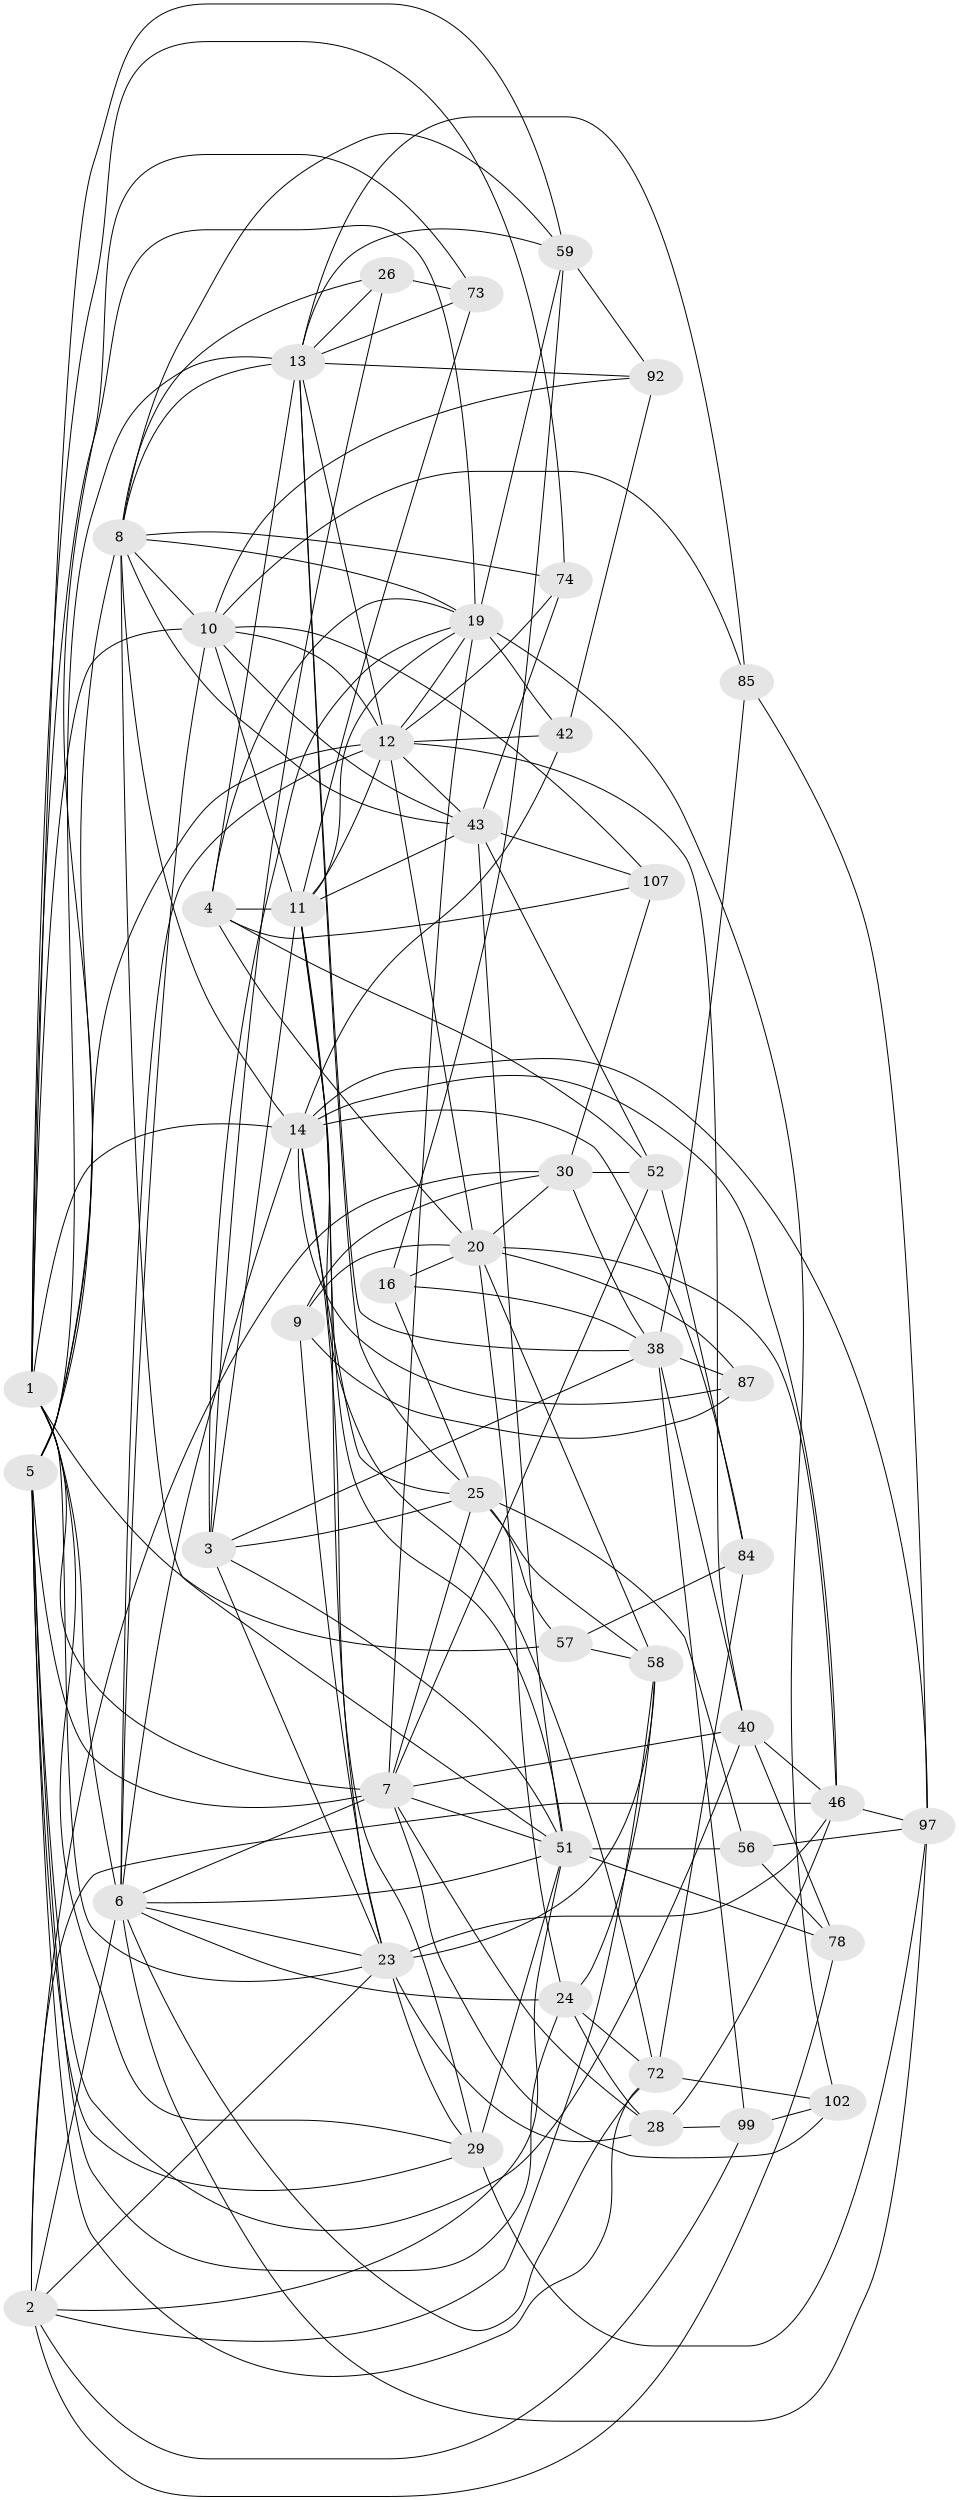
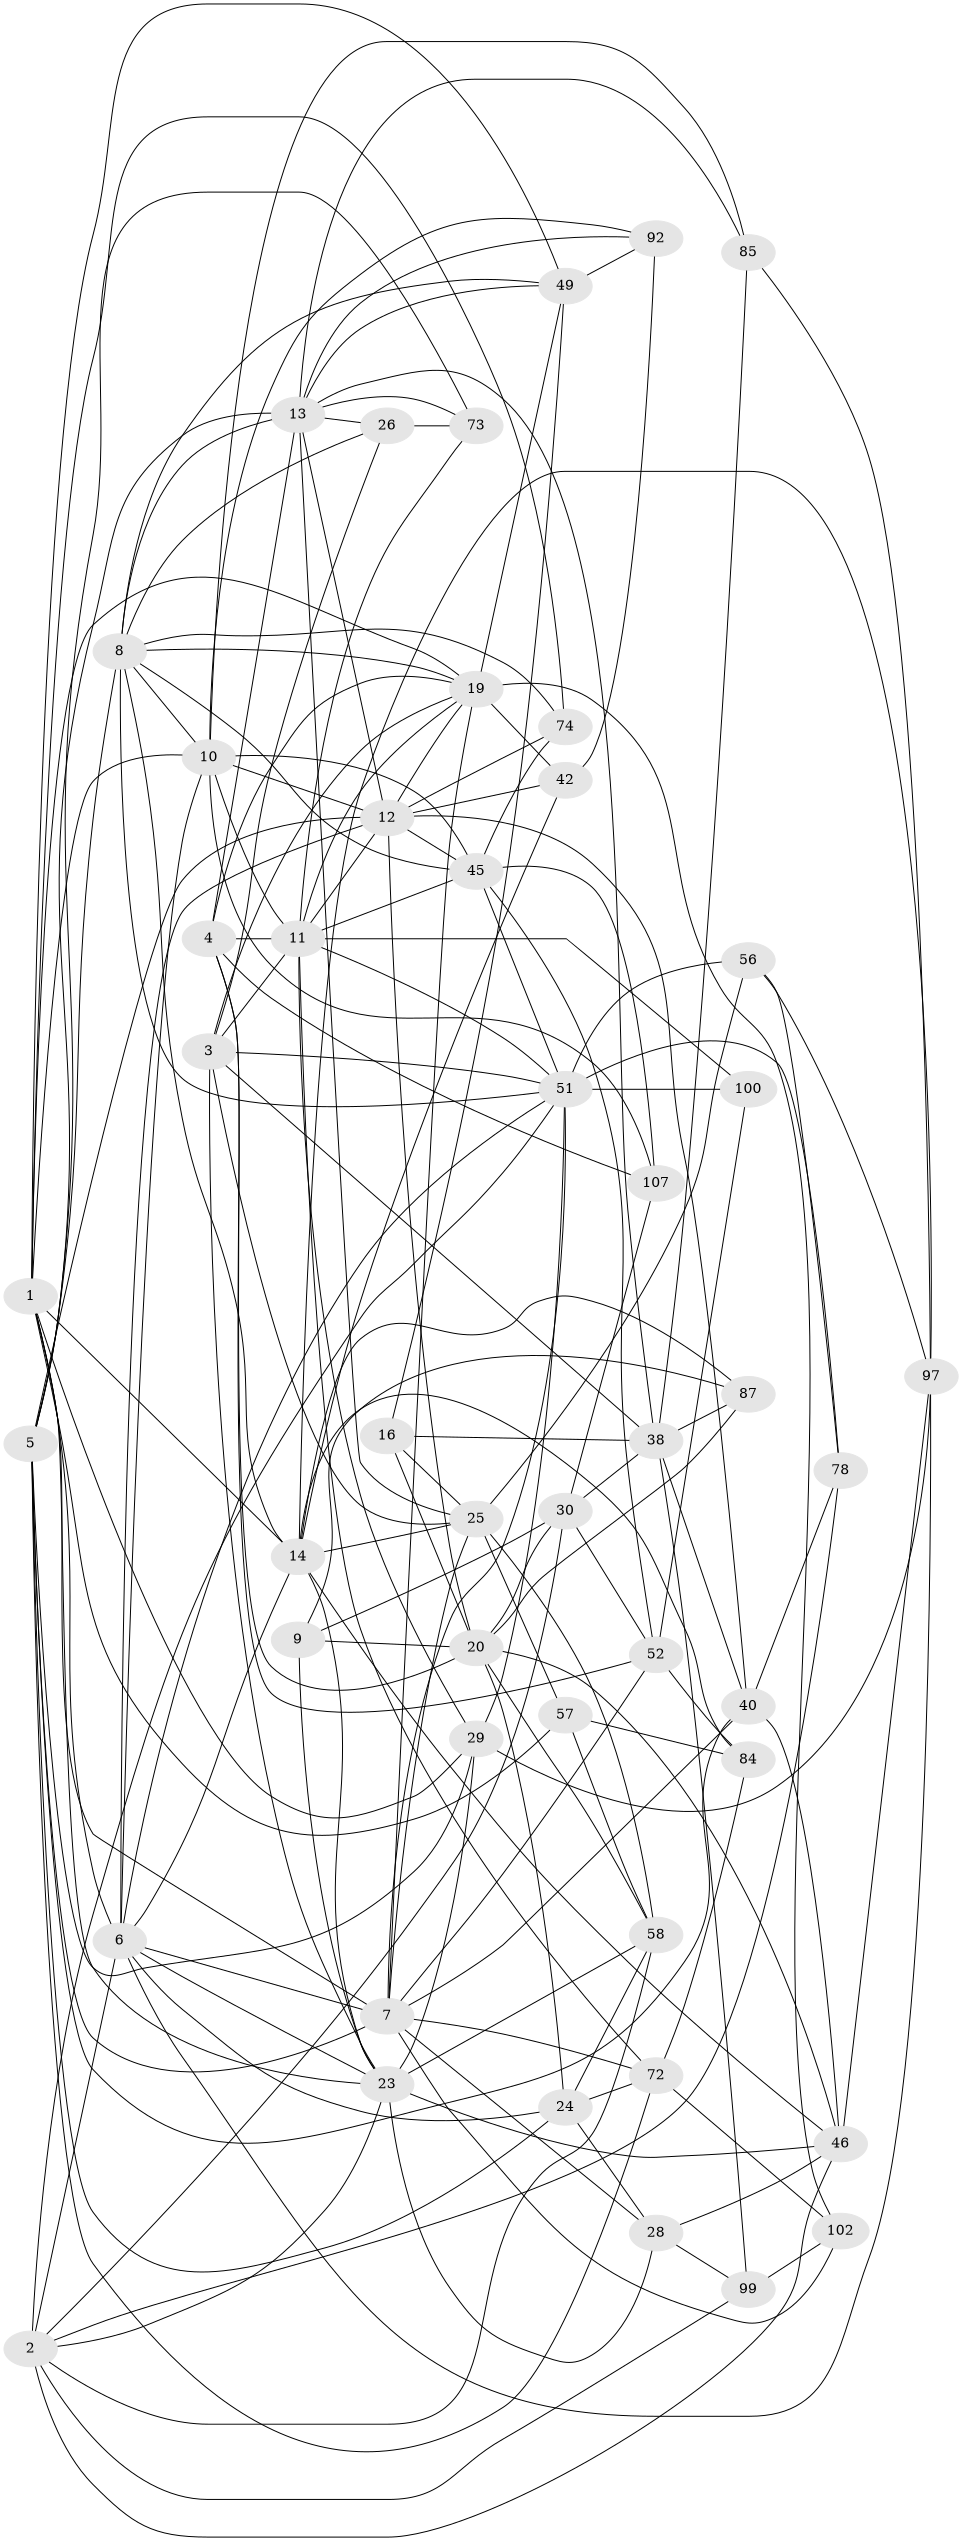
(565, 253) -> (565, 286)
(476, 826) -> (476, 871)
none -> (748, 1089)
(352, 2254) -> (524, 2039)
